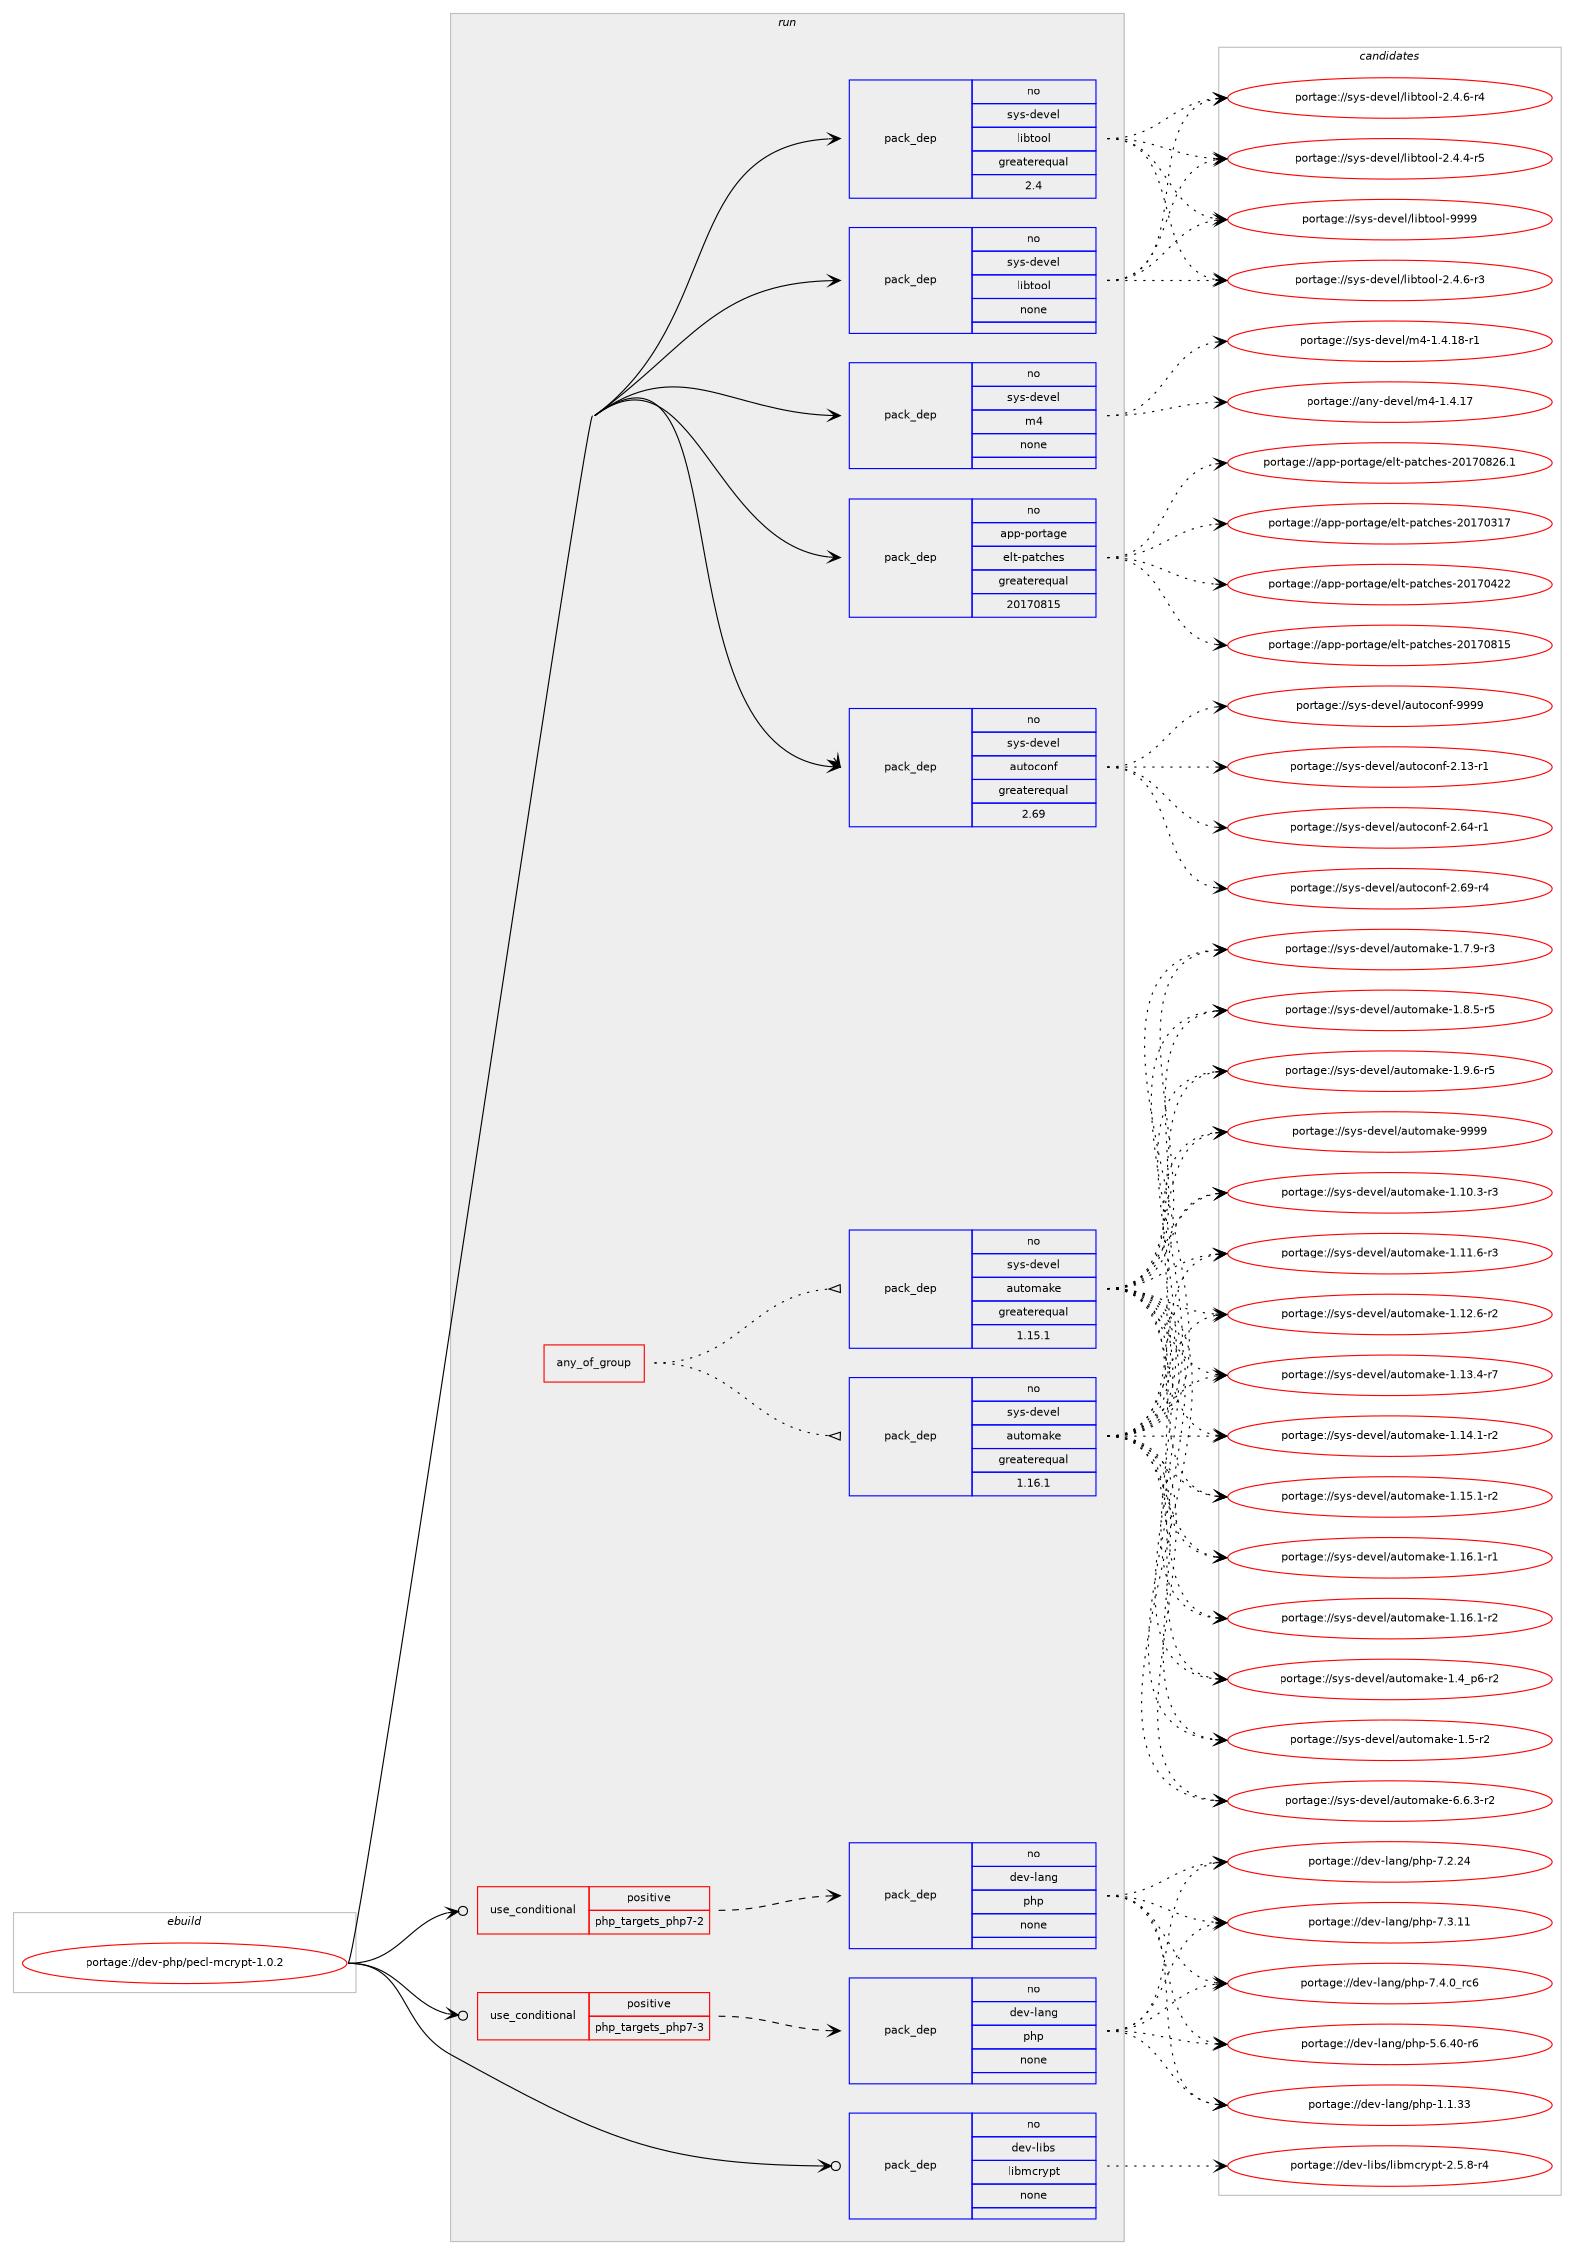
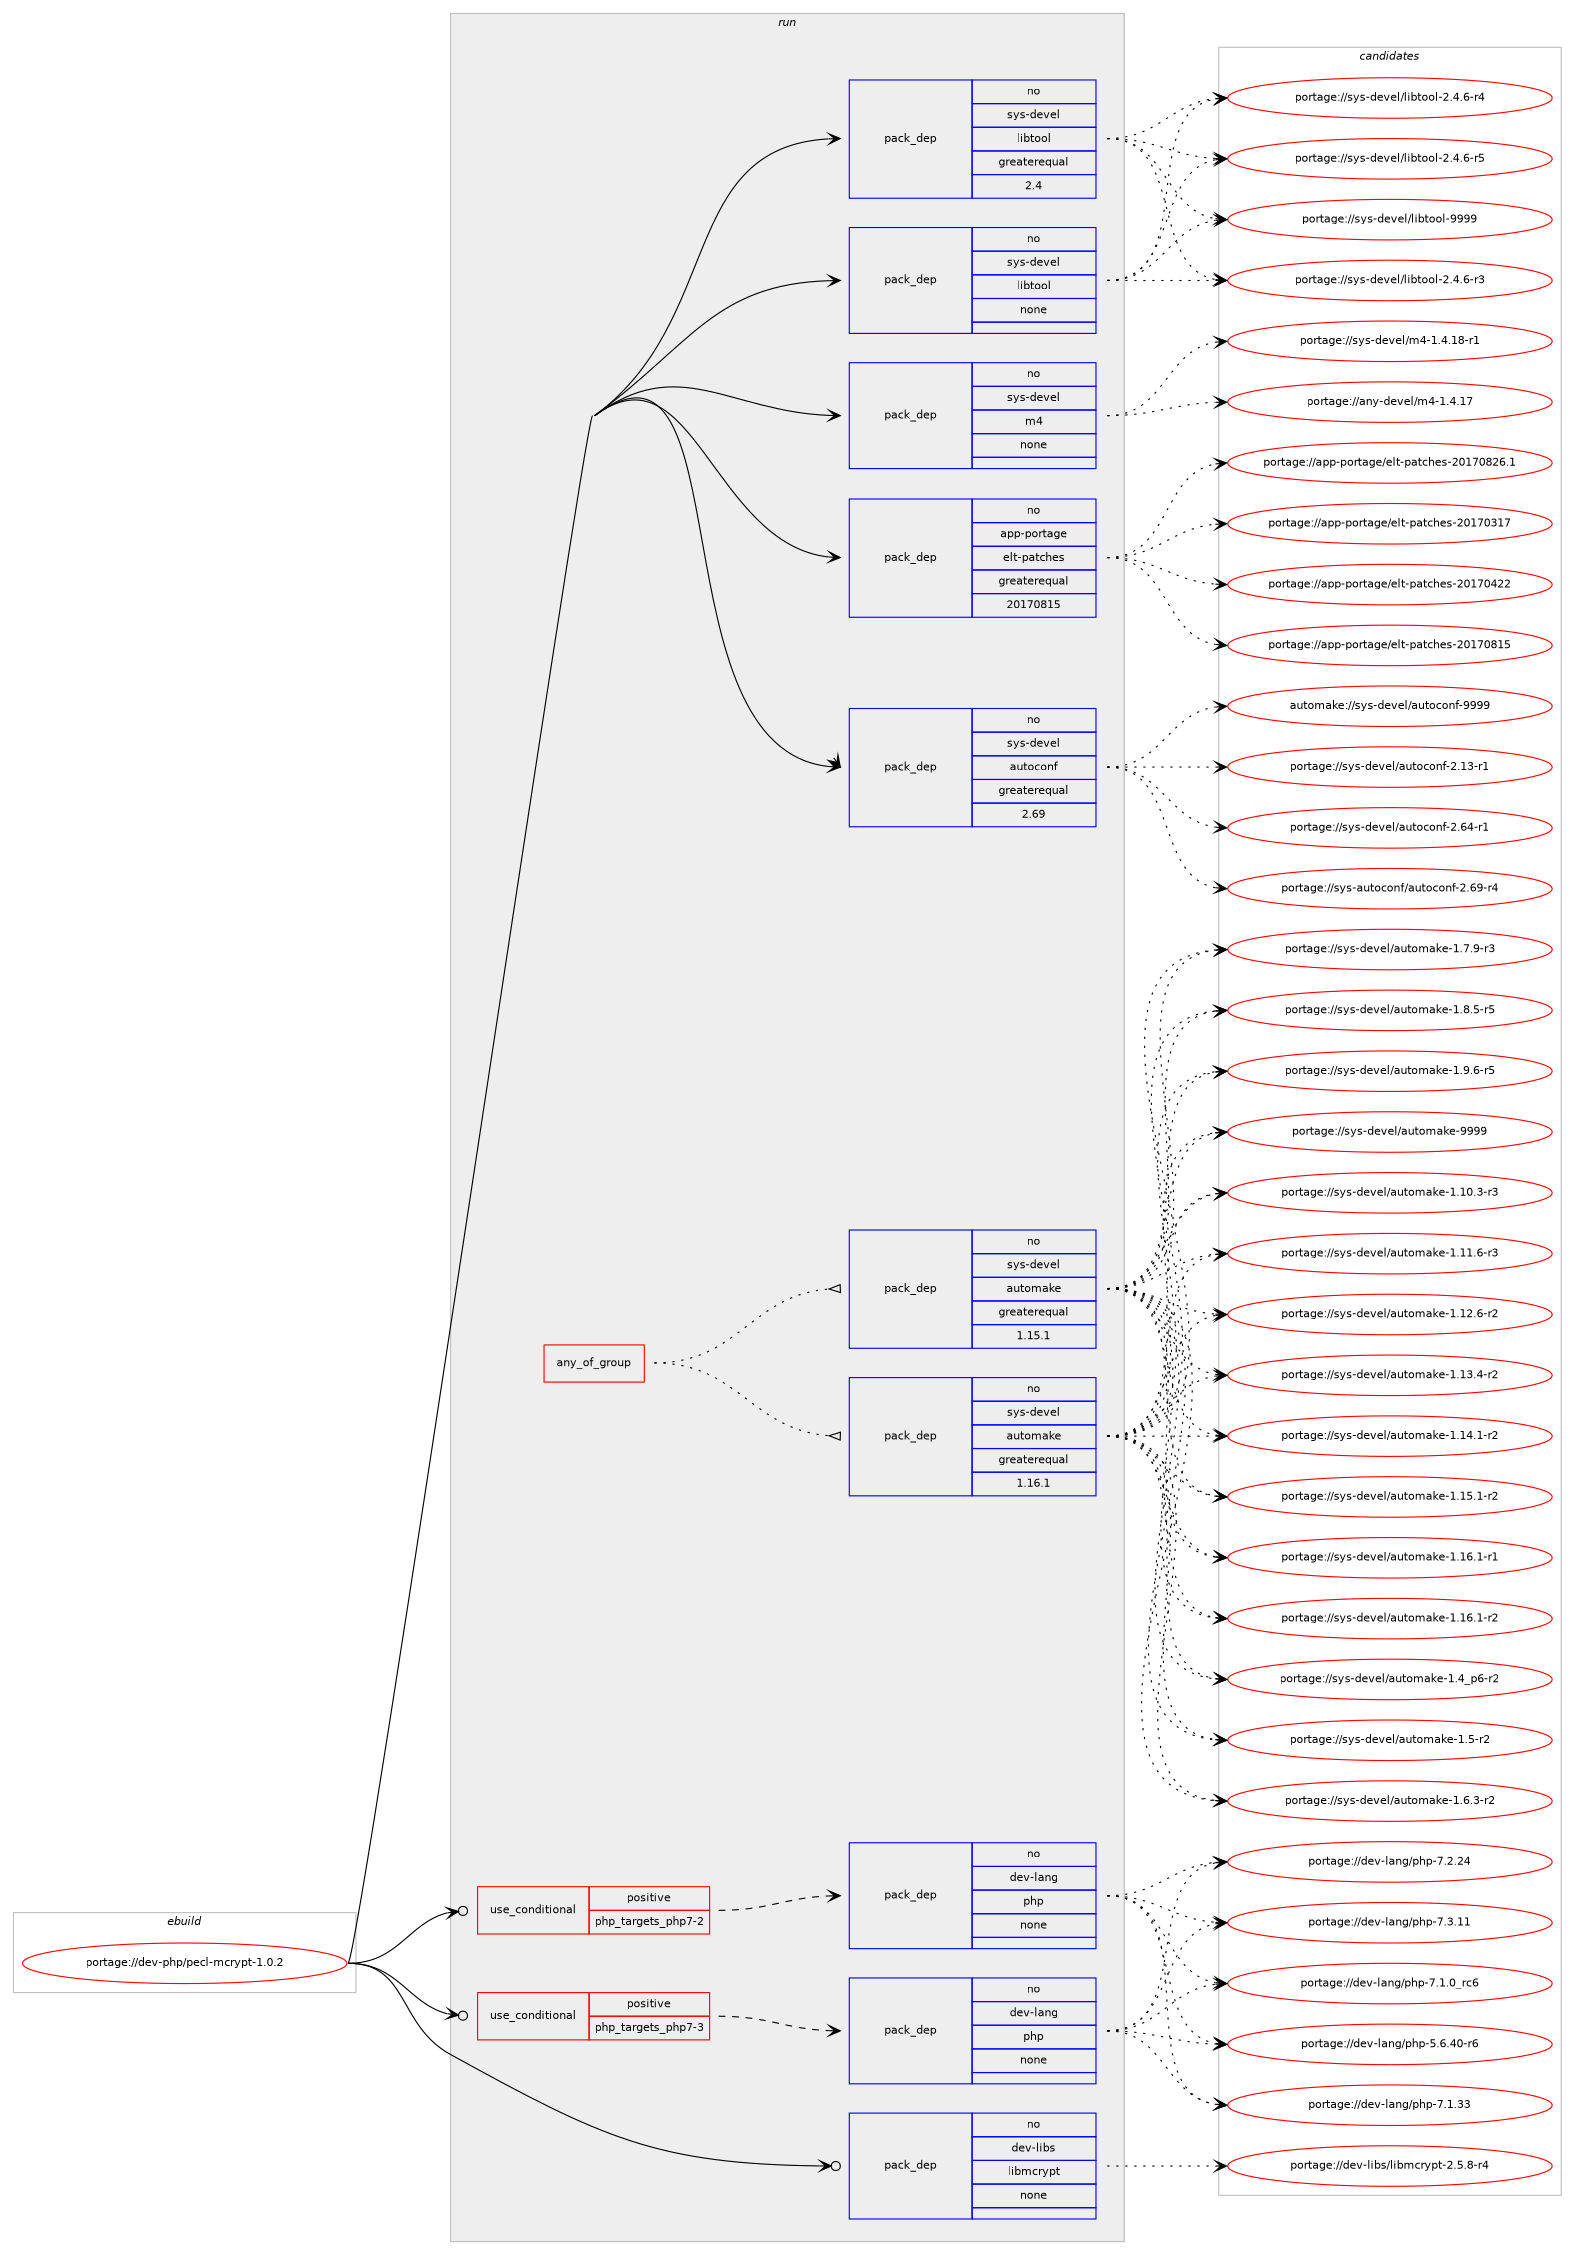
(1390, 159) -> (1390, 159)
(1390, 706) -> (1390, 706)
(1390, 889) -> (1390, 889)
(1390, 1375) -> (1390, 1375)
(1390, 1801) -> (1390, 1801)
(1390, 1984) -> (1390, 1984)
(1390, 2105) -> (1390, 2105)
